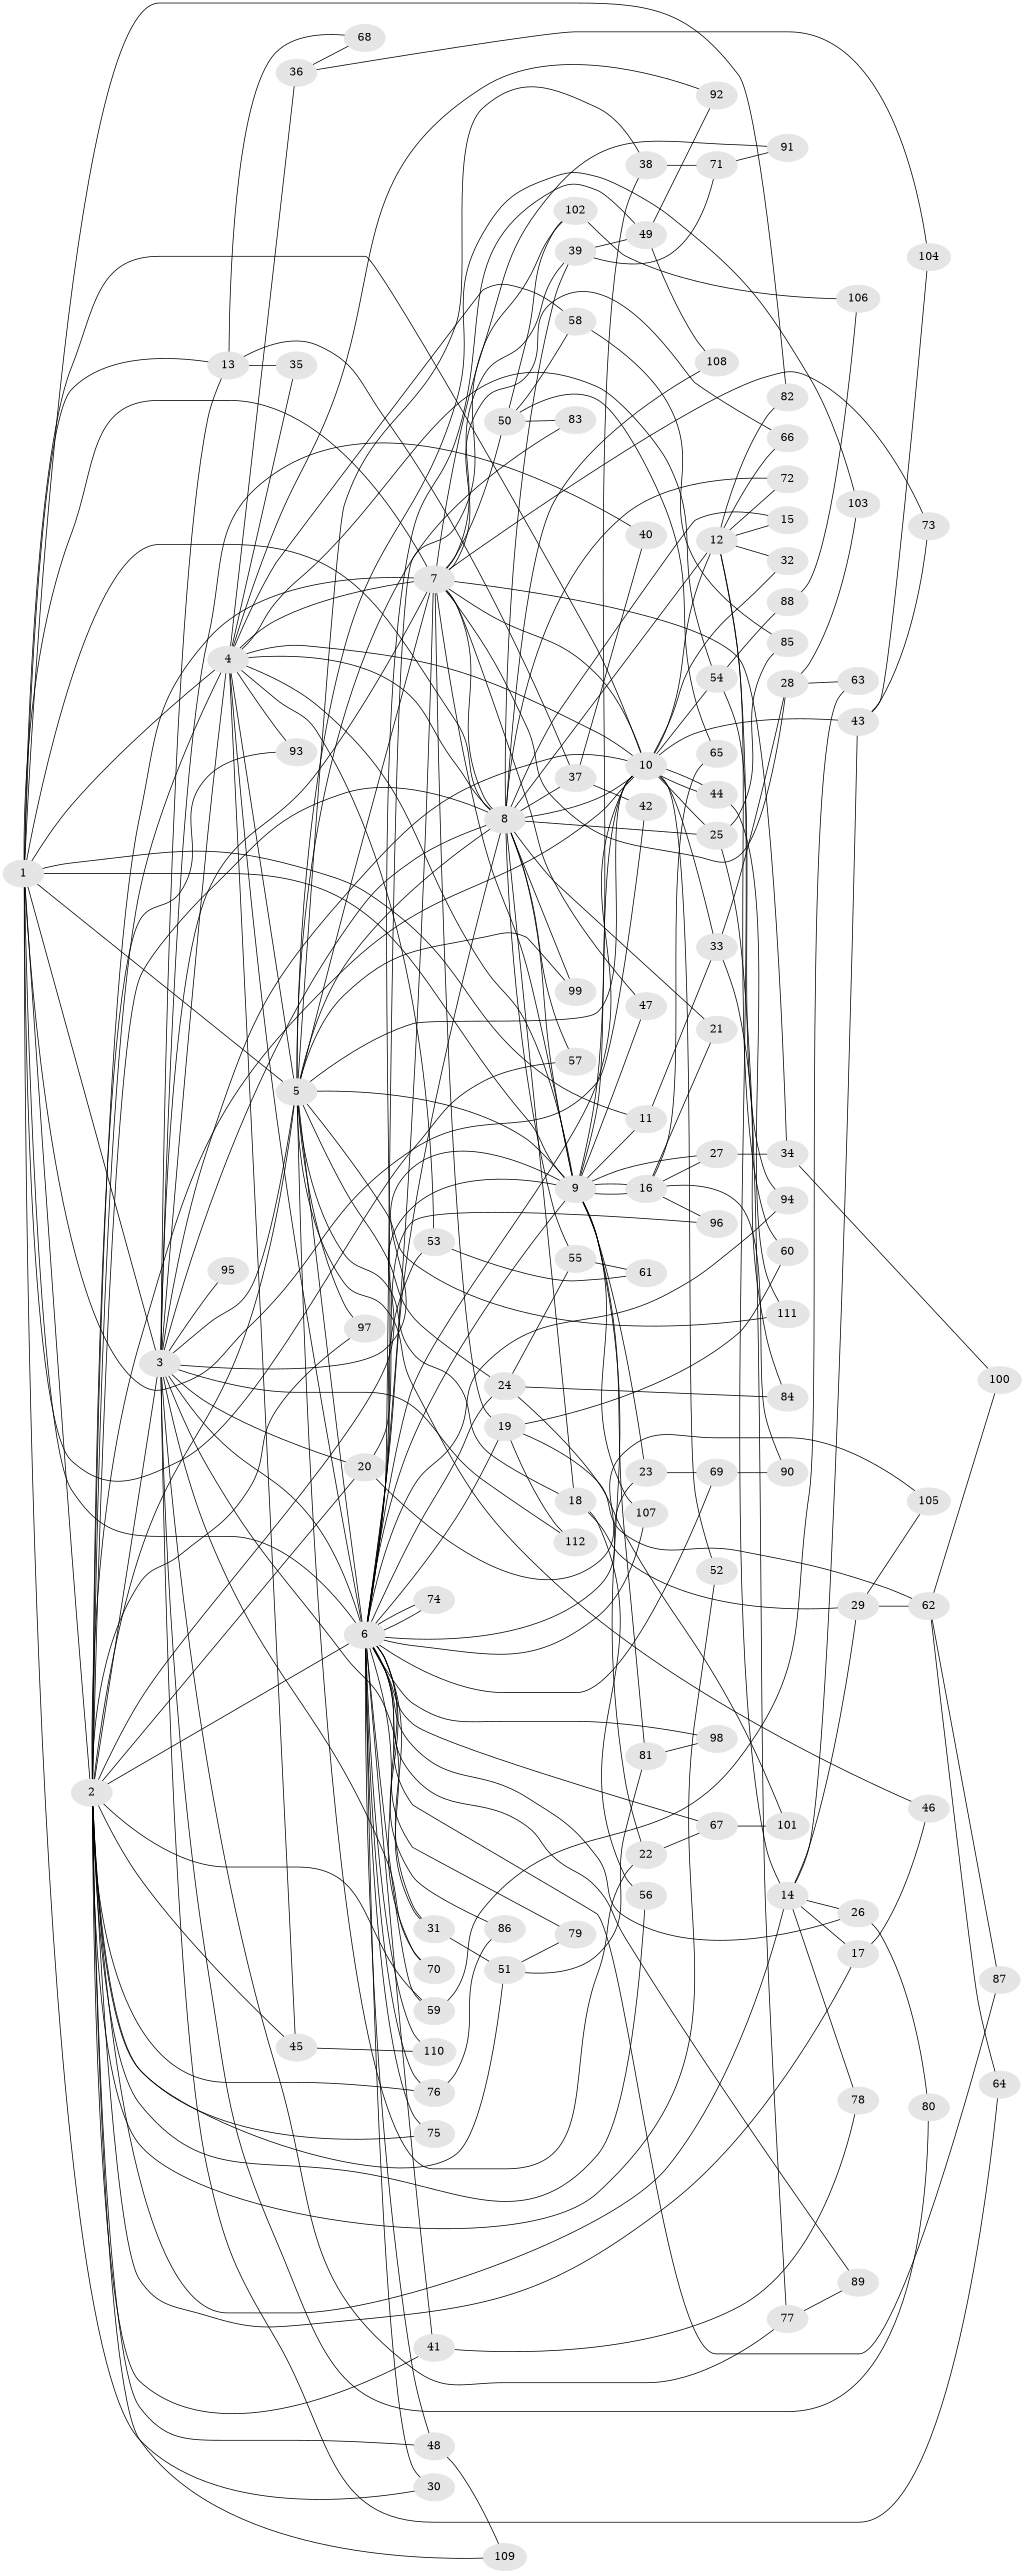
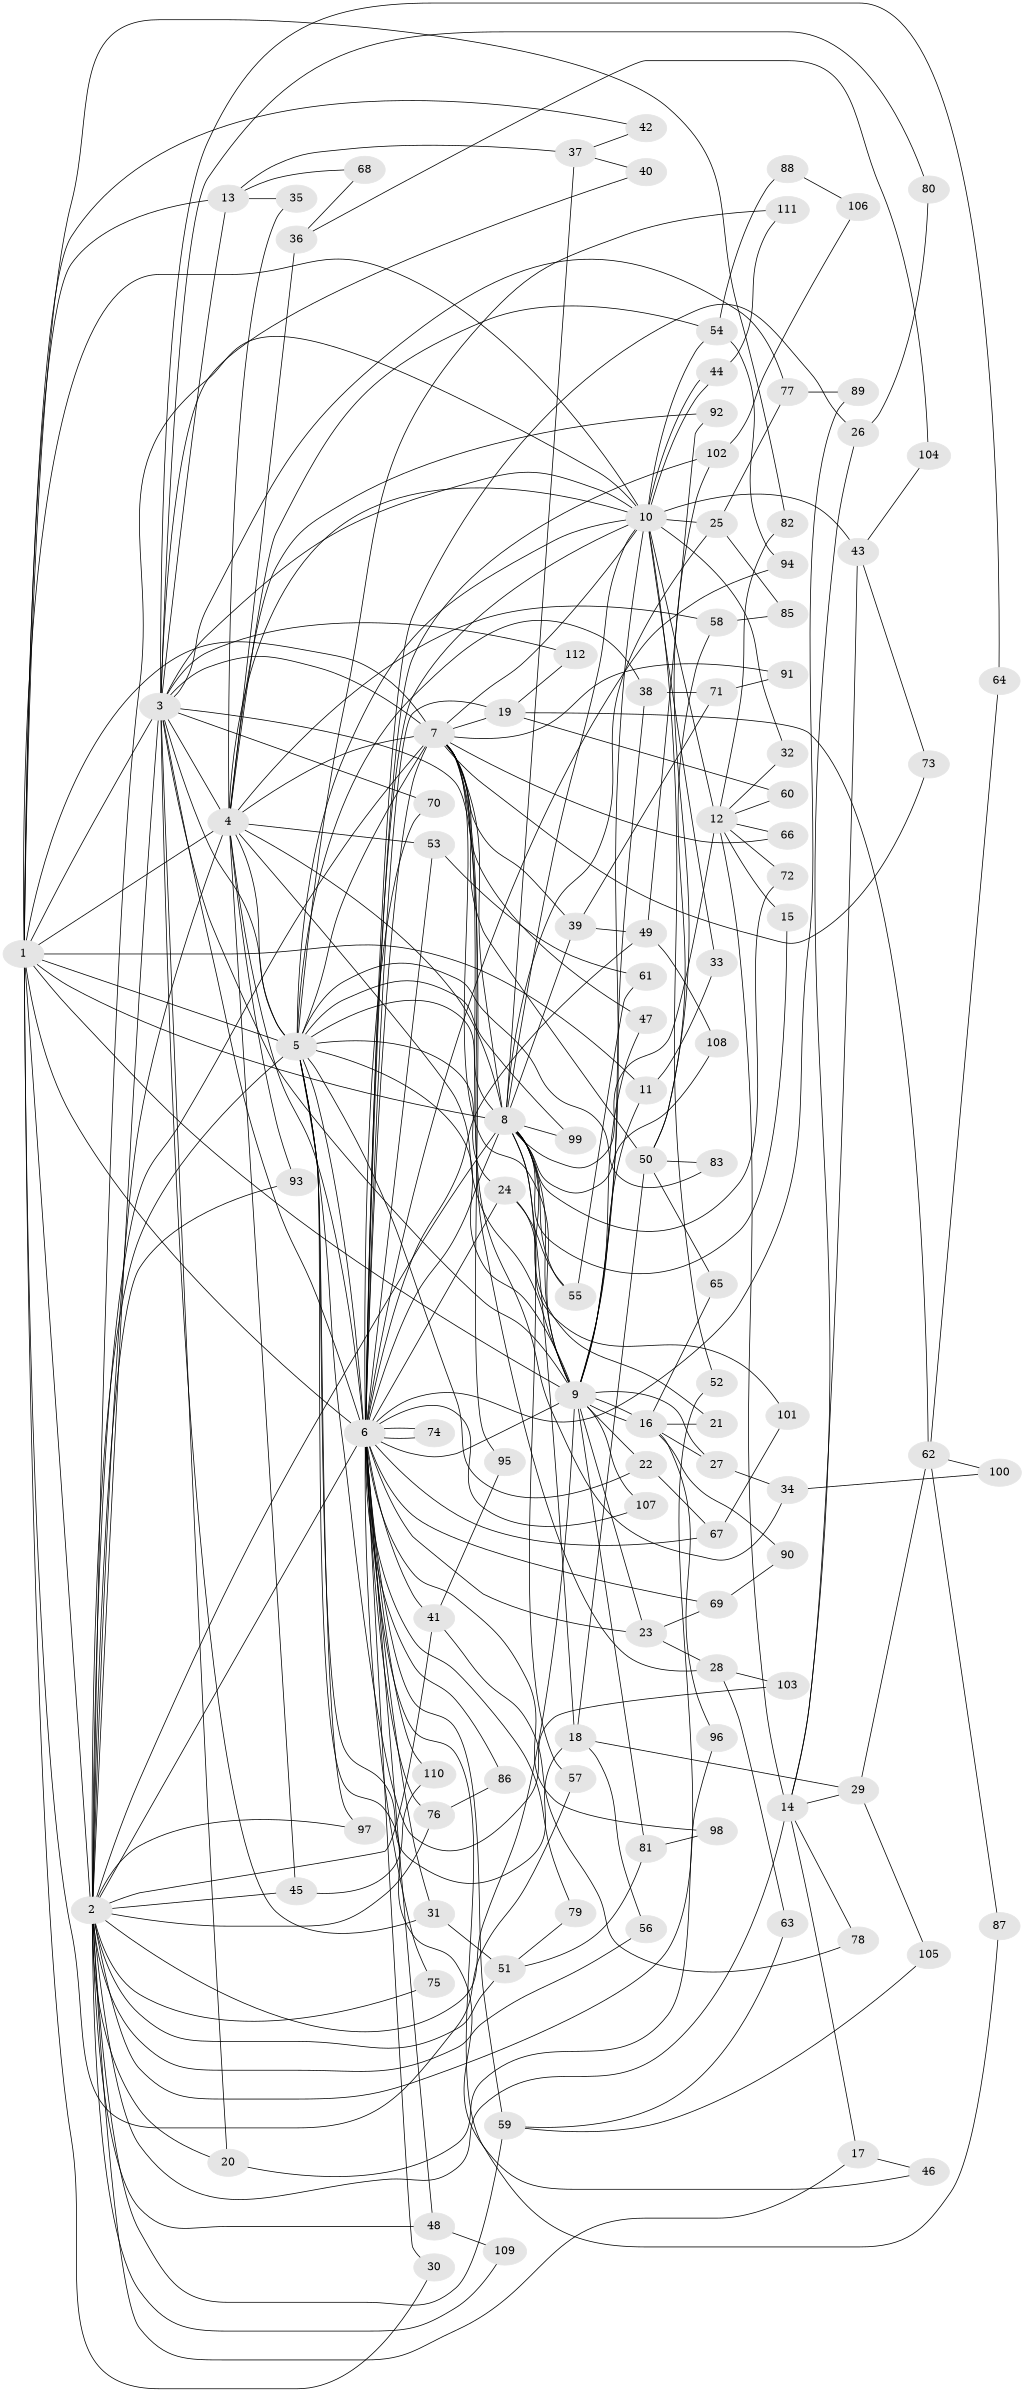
(757, 810) -> (680, 1650)
(275, 1051) -> none
(788, 1398) -> none
none -> (608, 1477)
(610, 1482) -> (737, 2091)
none -> (471, 1537)
